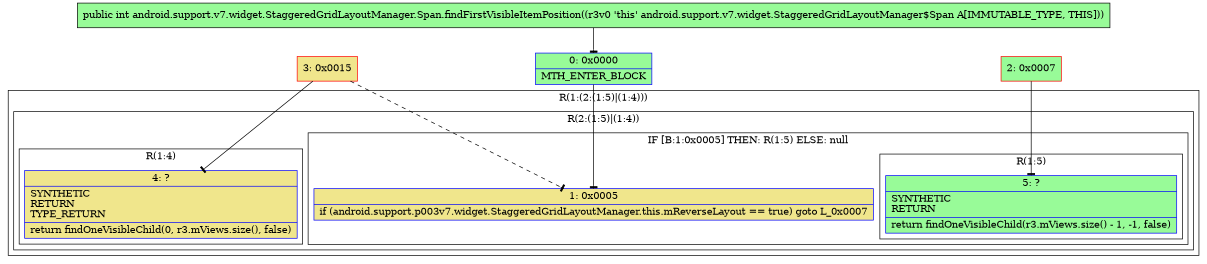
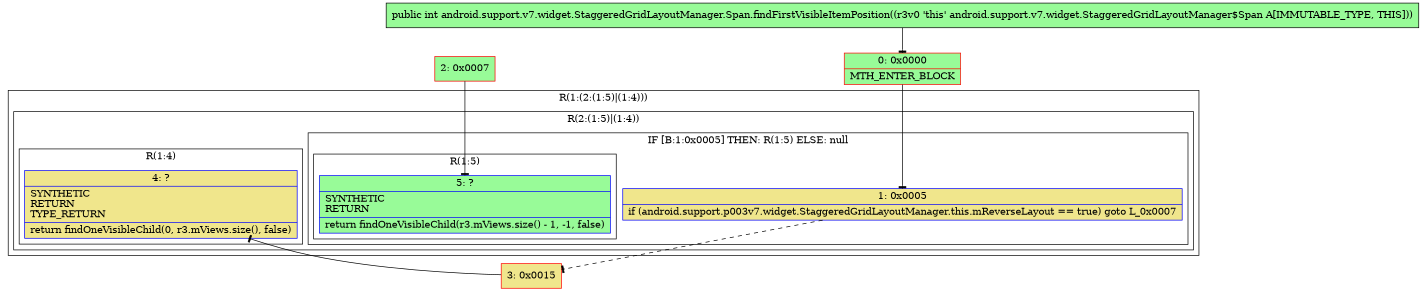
(594, 69) -> (902, 69)
(466, 139) -> (720, 240)
